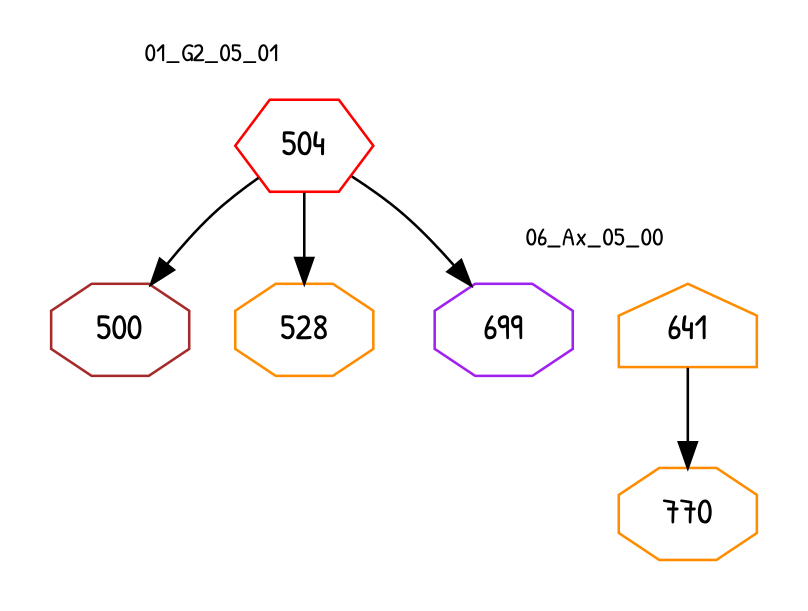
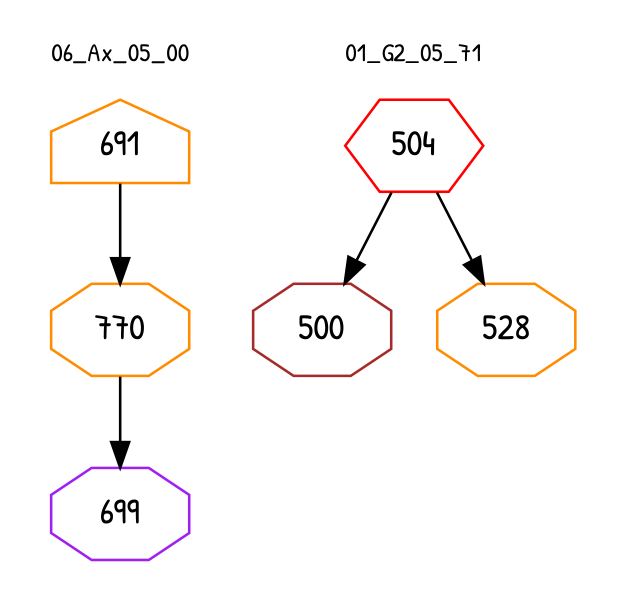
(212, 55) -> (414, 55)
(431, 241) -> (120, 409)
(688, 330) -> (120, 146)
